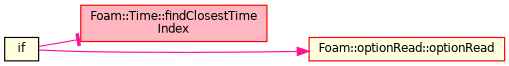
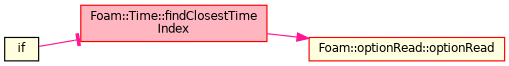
(168, 52) -> (282, 35)
